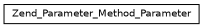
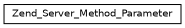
(102, 14) -> (93, 14)
